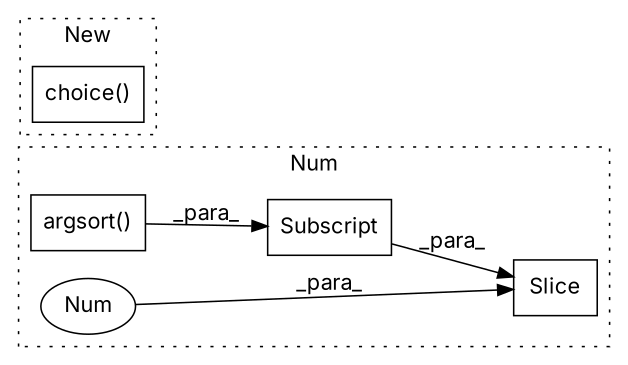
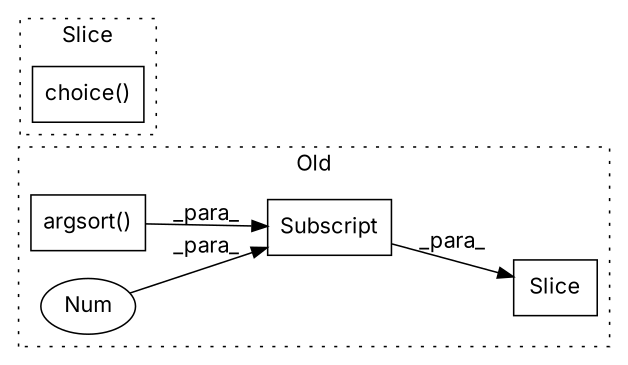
(88, 36) -> (88, 36)
(314, 165) -> (314, 165)
(316, 297) -> (191, 273)
